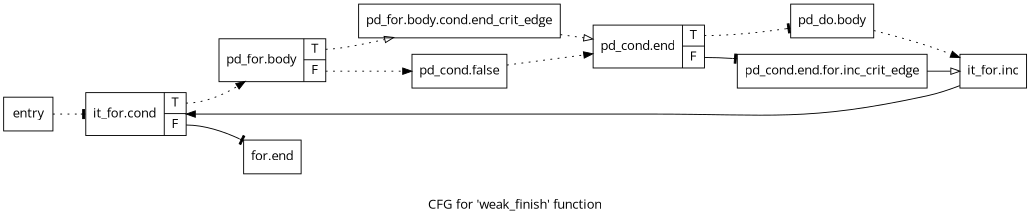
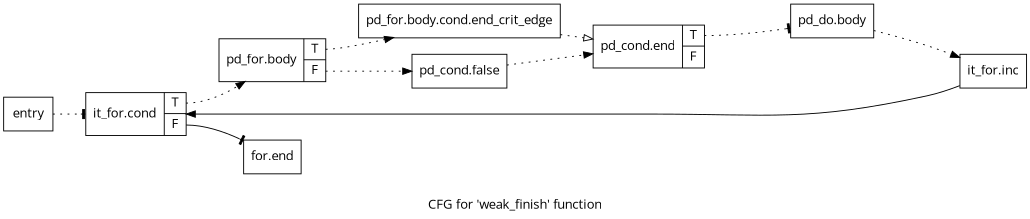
(355, 46) -> (355, 46)
(832, 71) -> none
